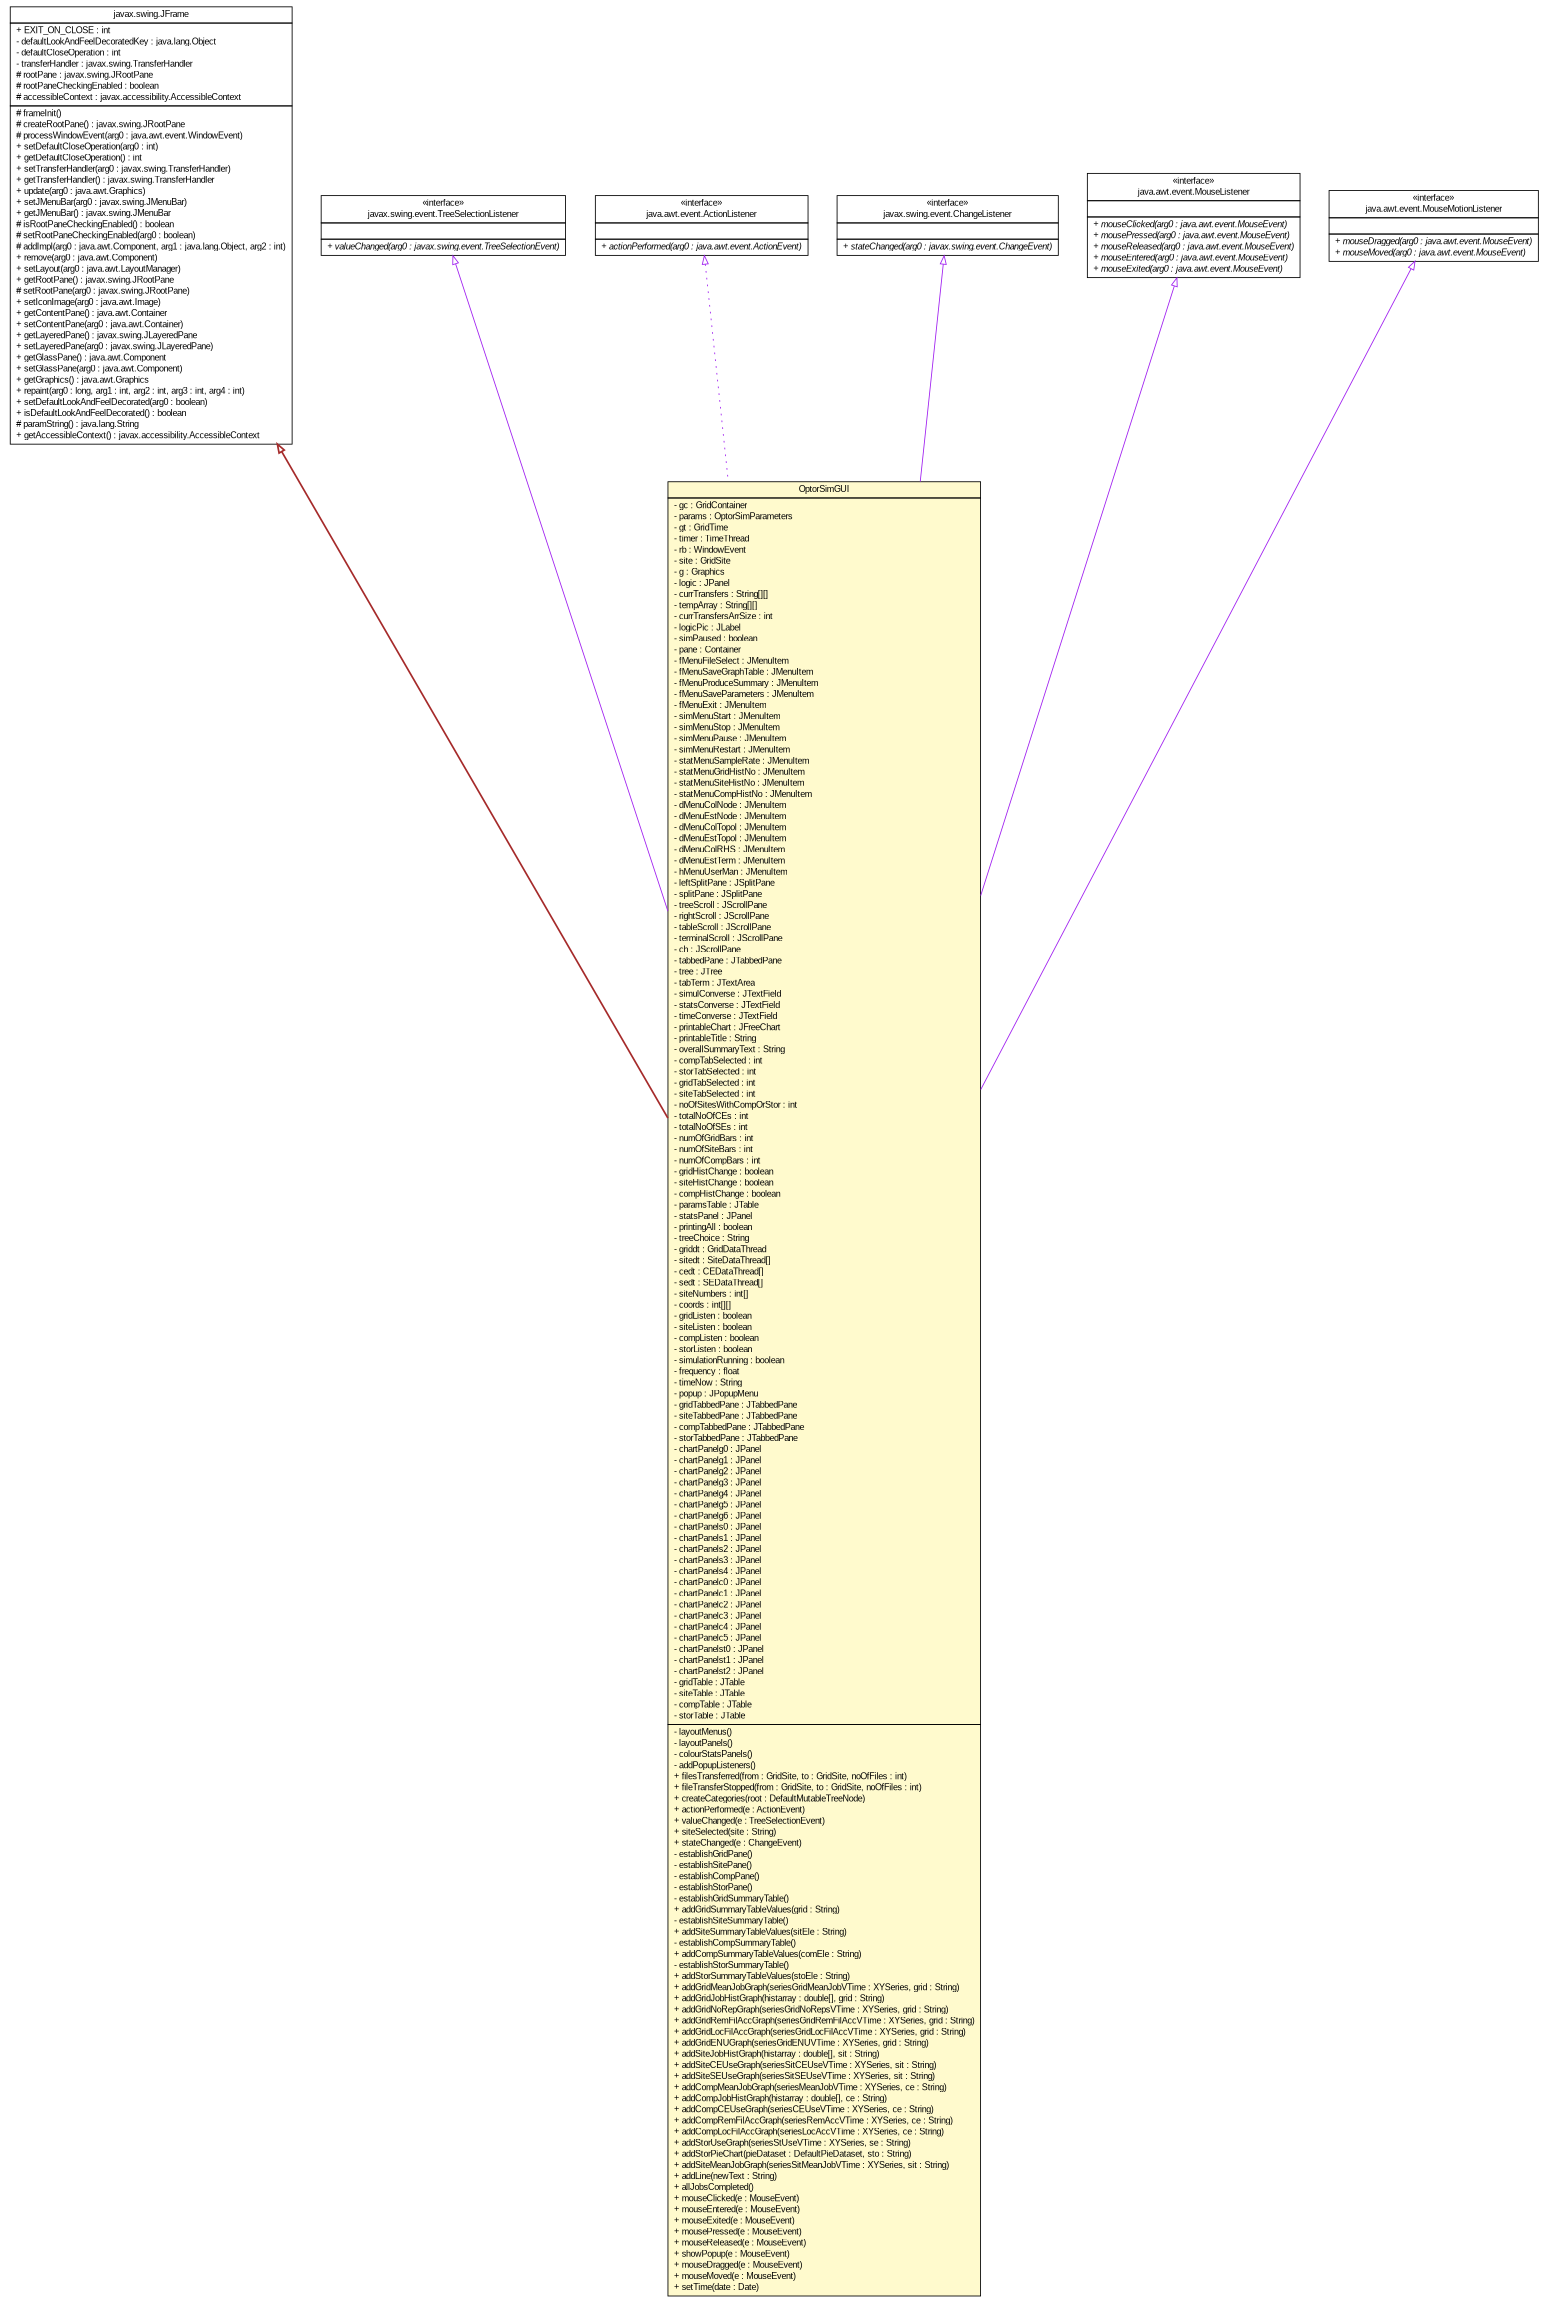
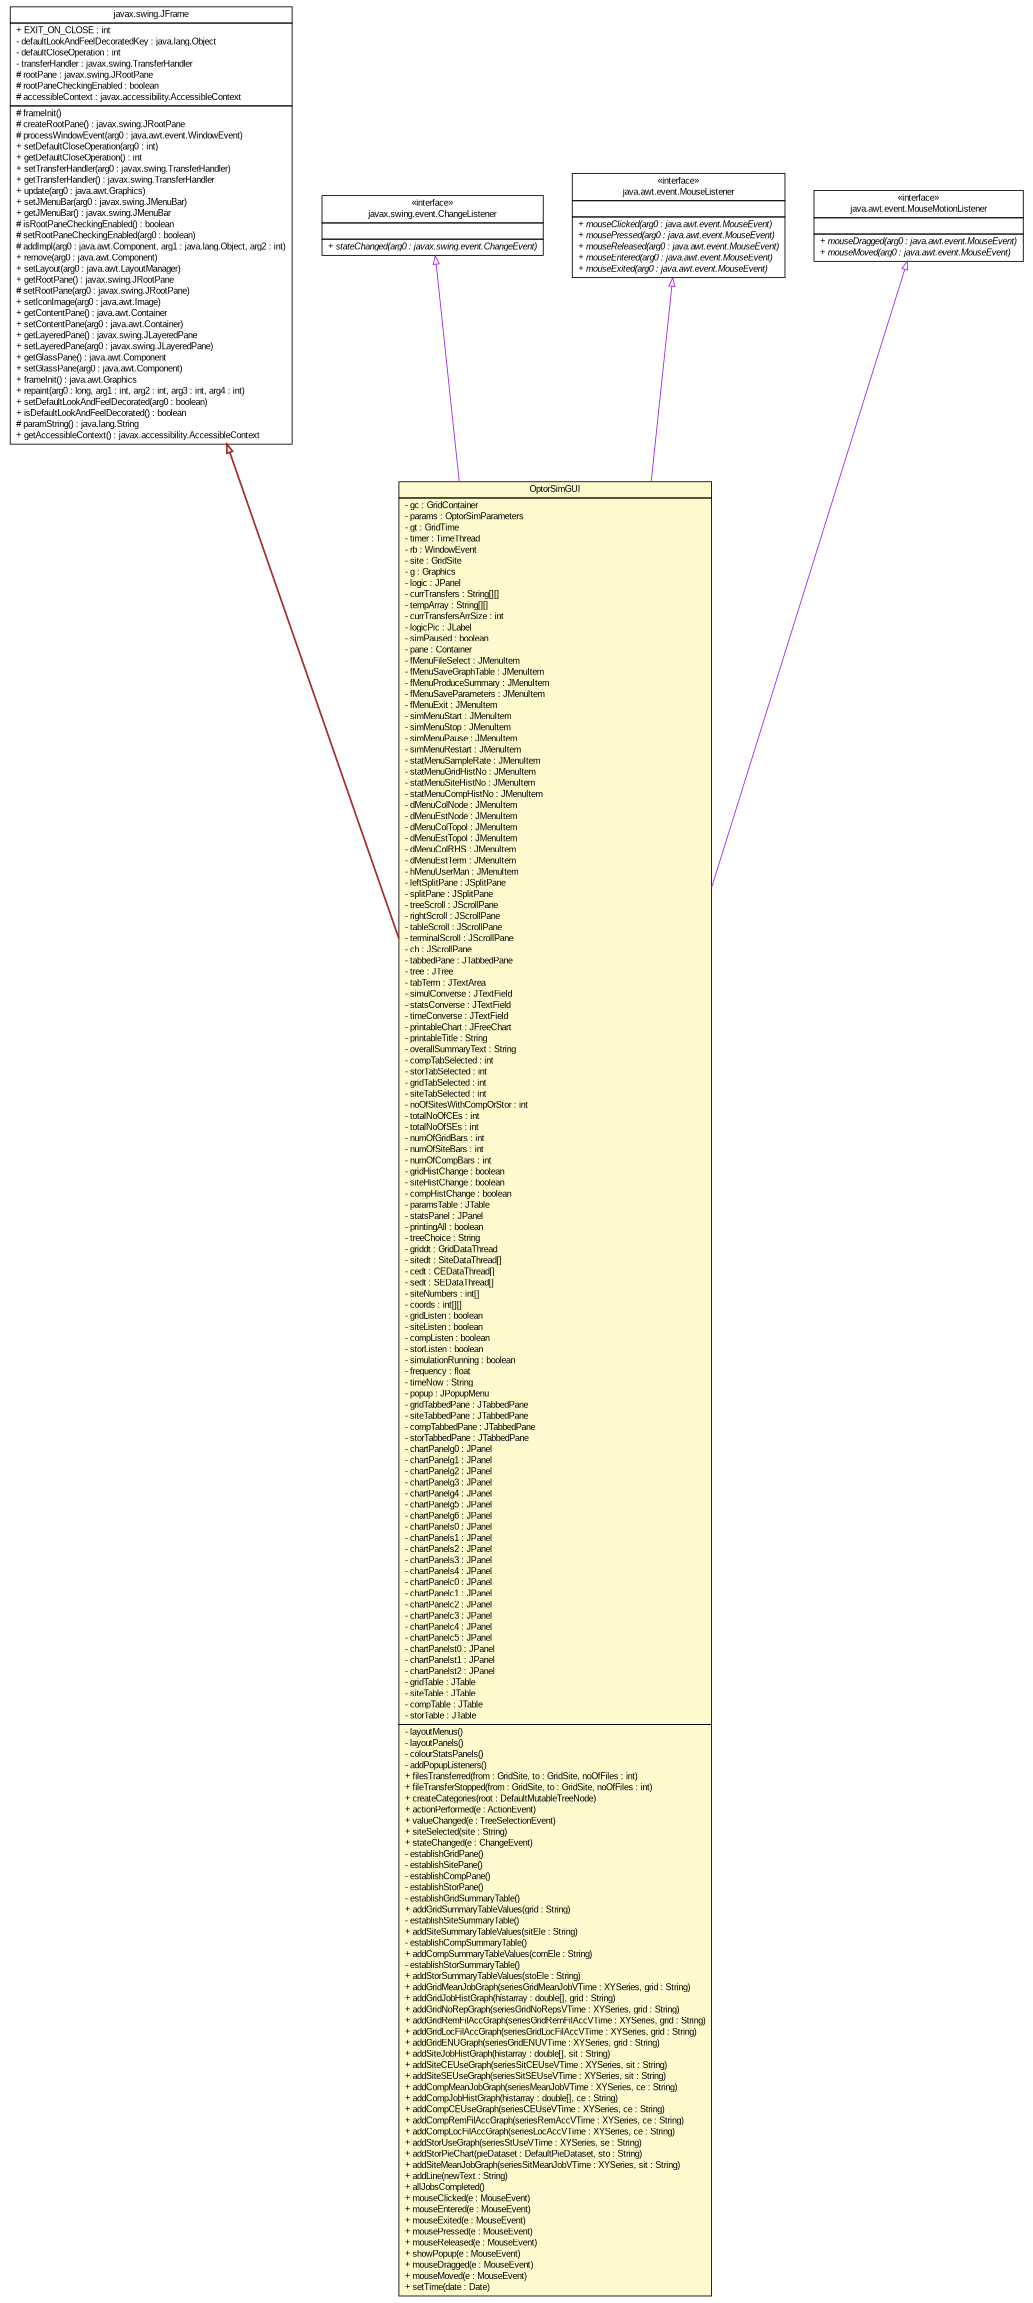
(443, 226) -> none
(701, 226) -> none
(83, 380) -> (77, 380)
